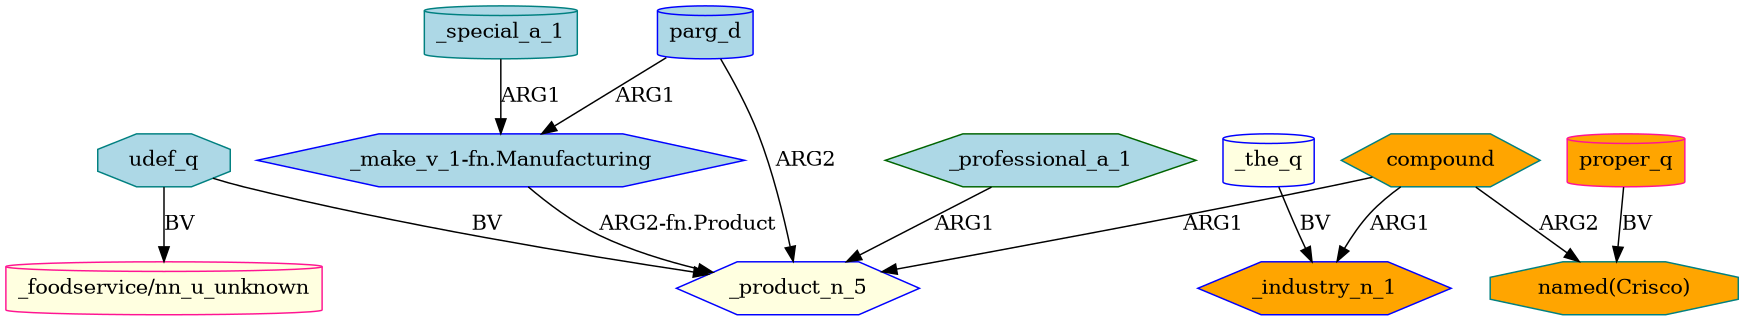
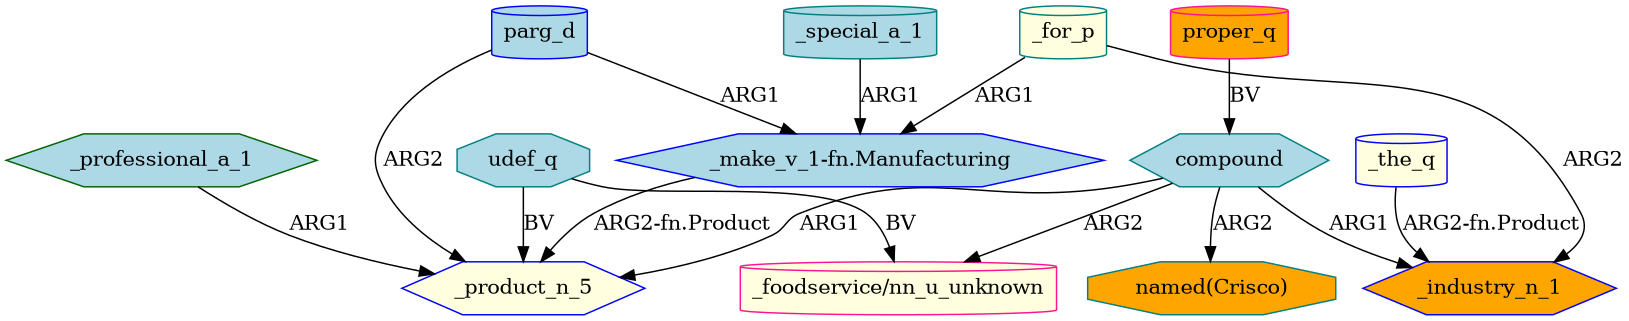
none -> (1063, 32)
(1441, 160) -> (1229, 160)
(1621, 217) -> (1229, 89)
none -> (1076, 220)
(1315, 224) -> (1492, 224)
